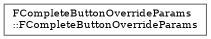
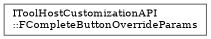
(105, 20) -> (105, 20)
